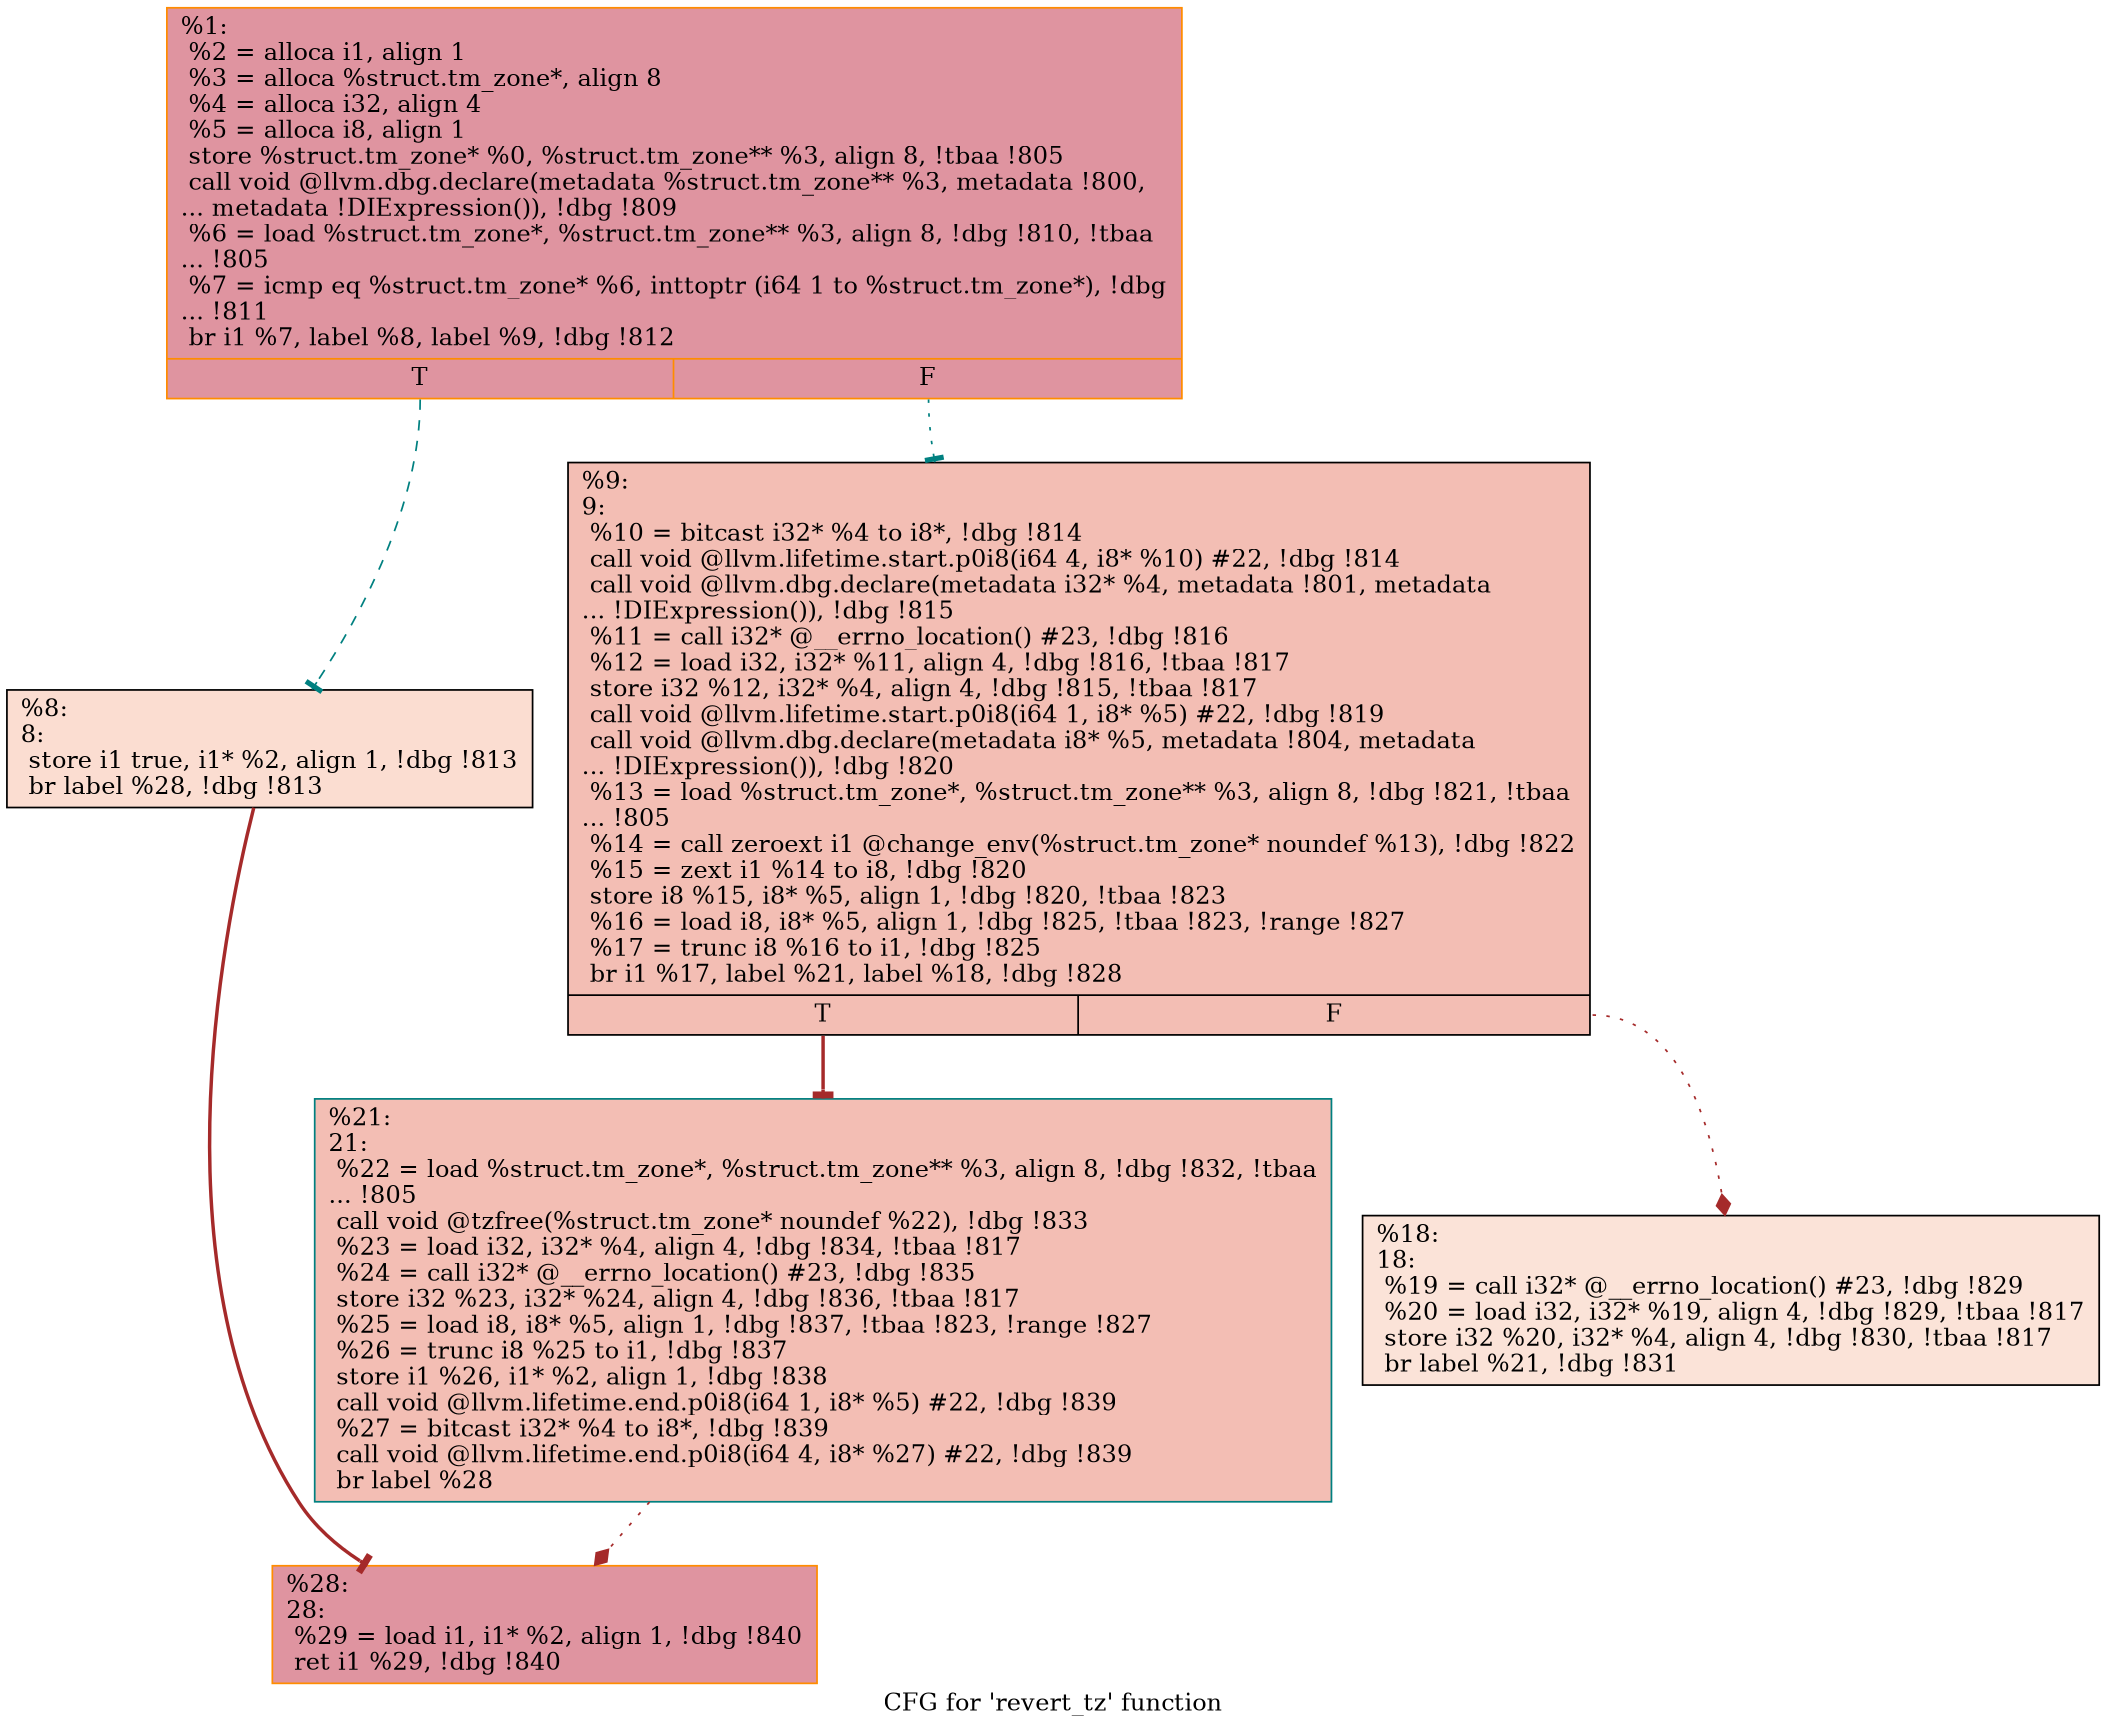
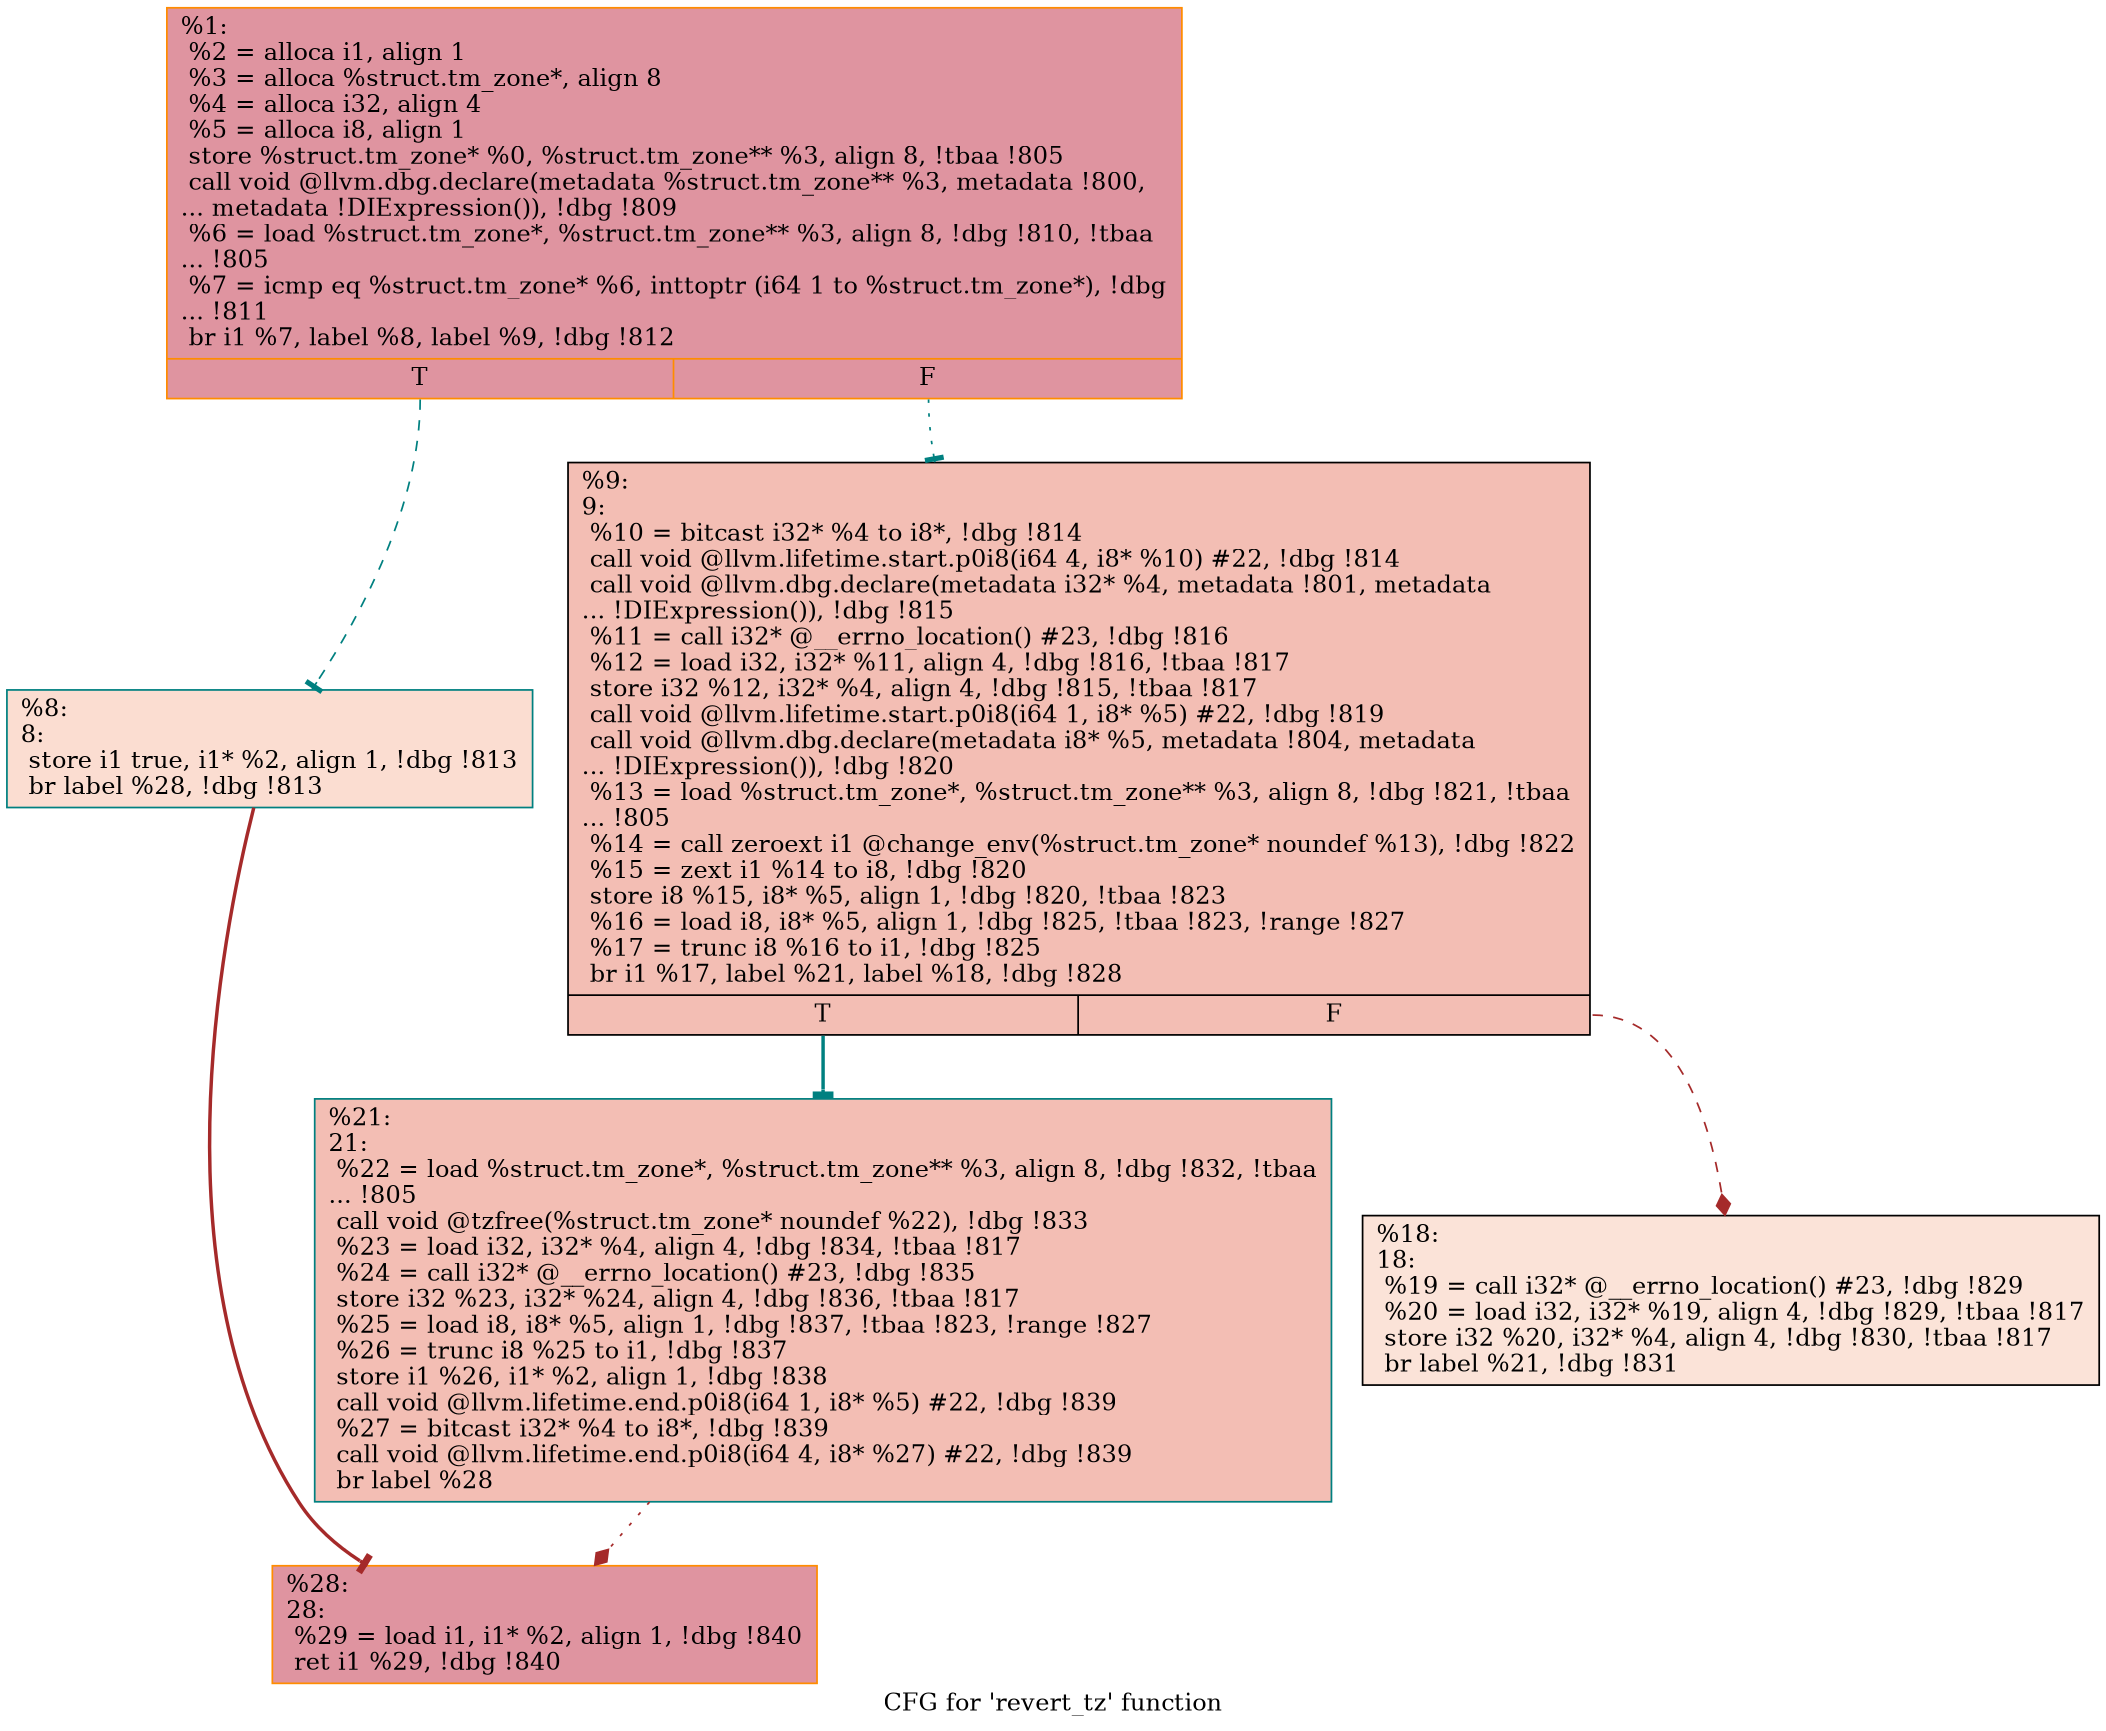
(270, 749) -> (270, 749)
(823, 1063) -> (823, 1063)
(1686, 1080) -> (1686, 1080)
